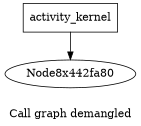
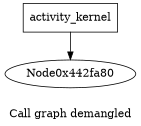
(70, 74) -> (70, 74)
